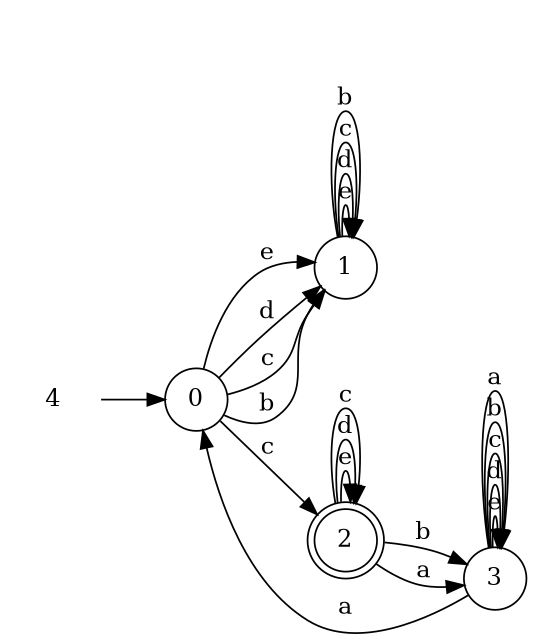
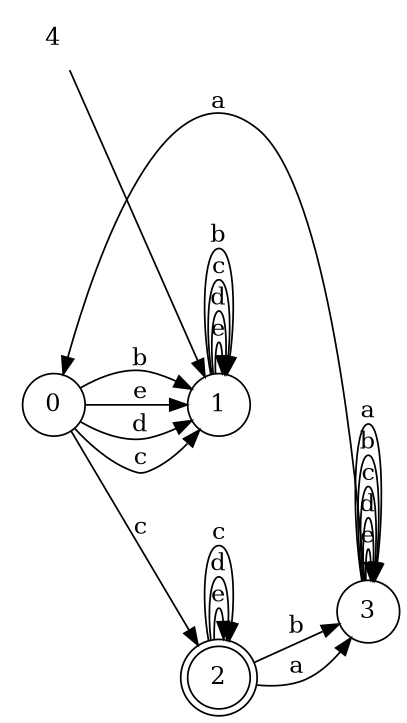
(124, 400) -> (134, 215)
